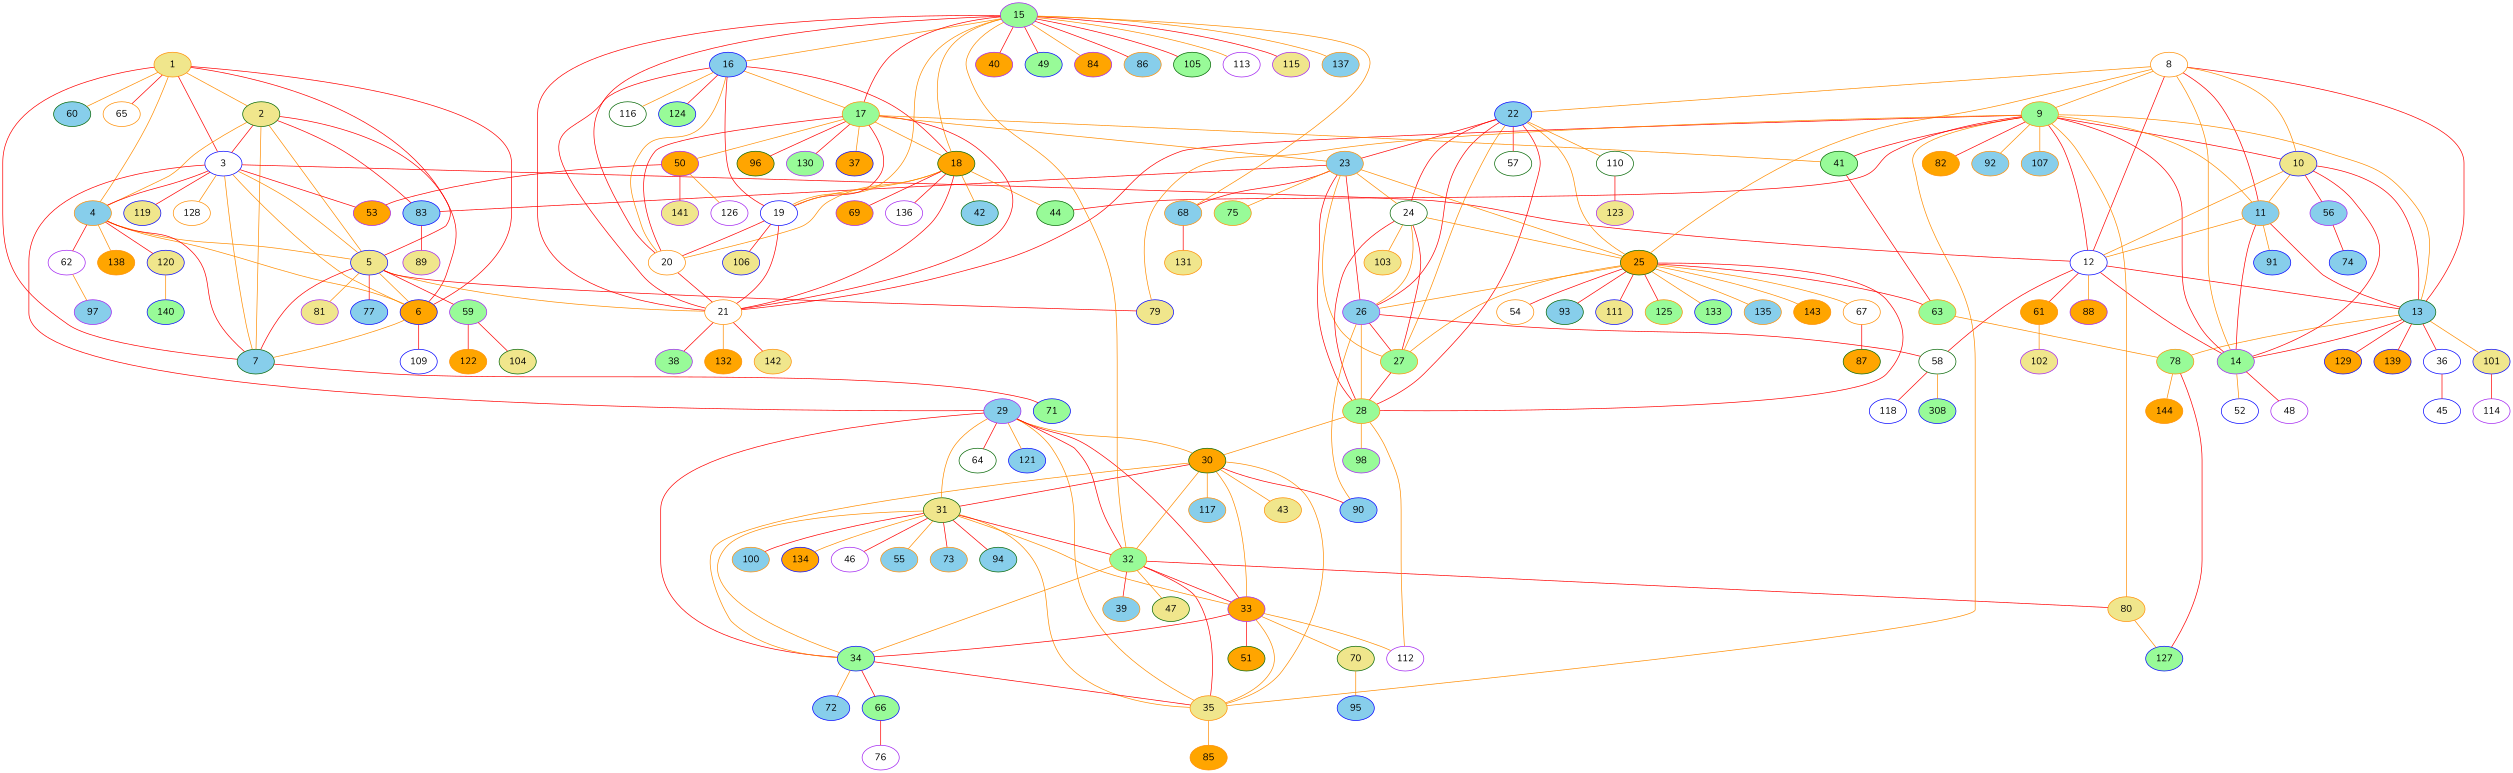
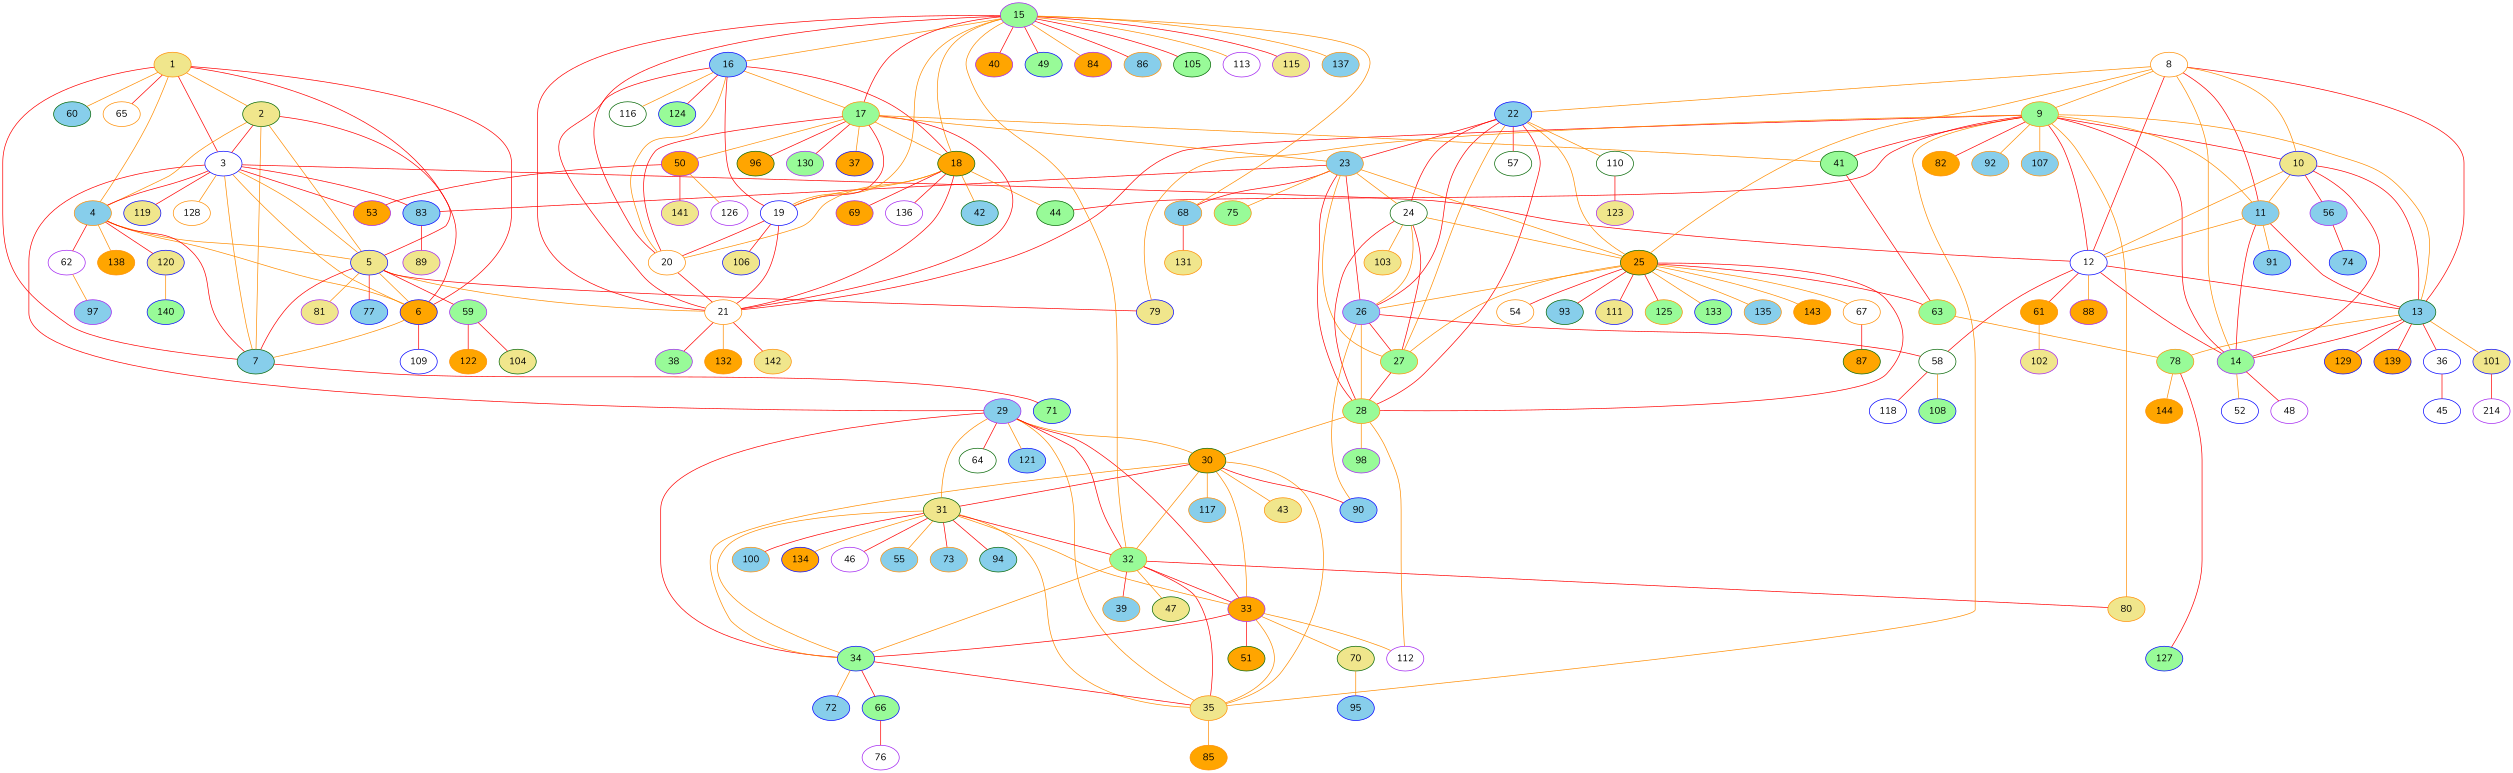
(349, 154) -> (325, 182)
(1937, 411) -> (1937, 411)
(2492, 411) -> (2492, 411)
(2145, 634) -> none
